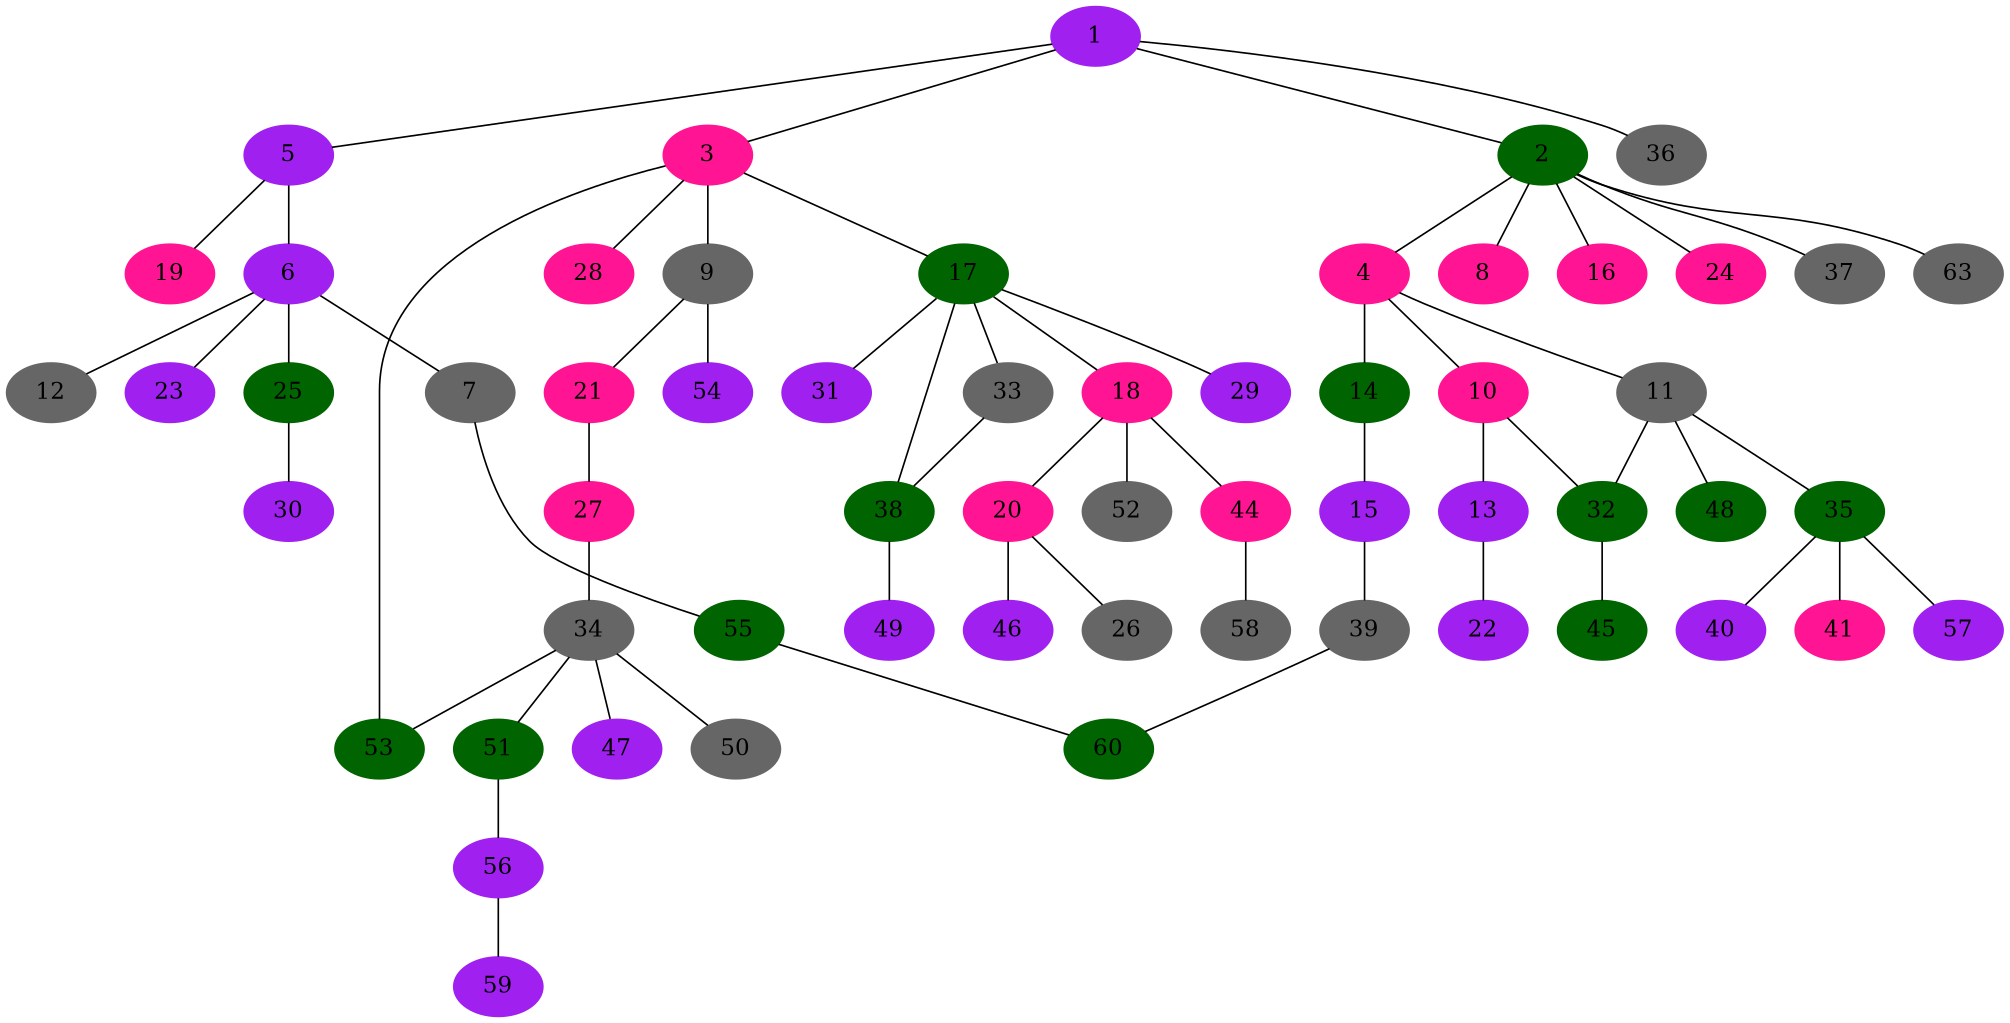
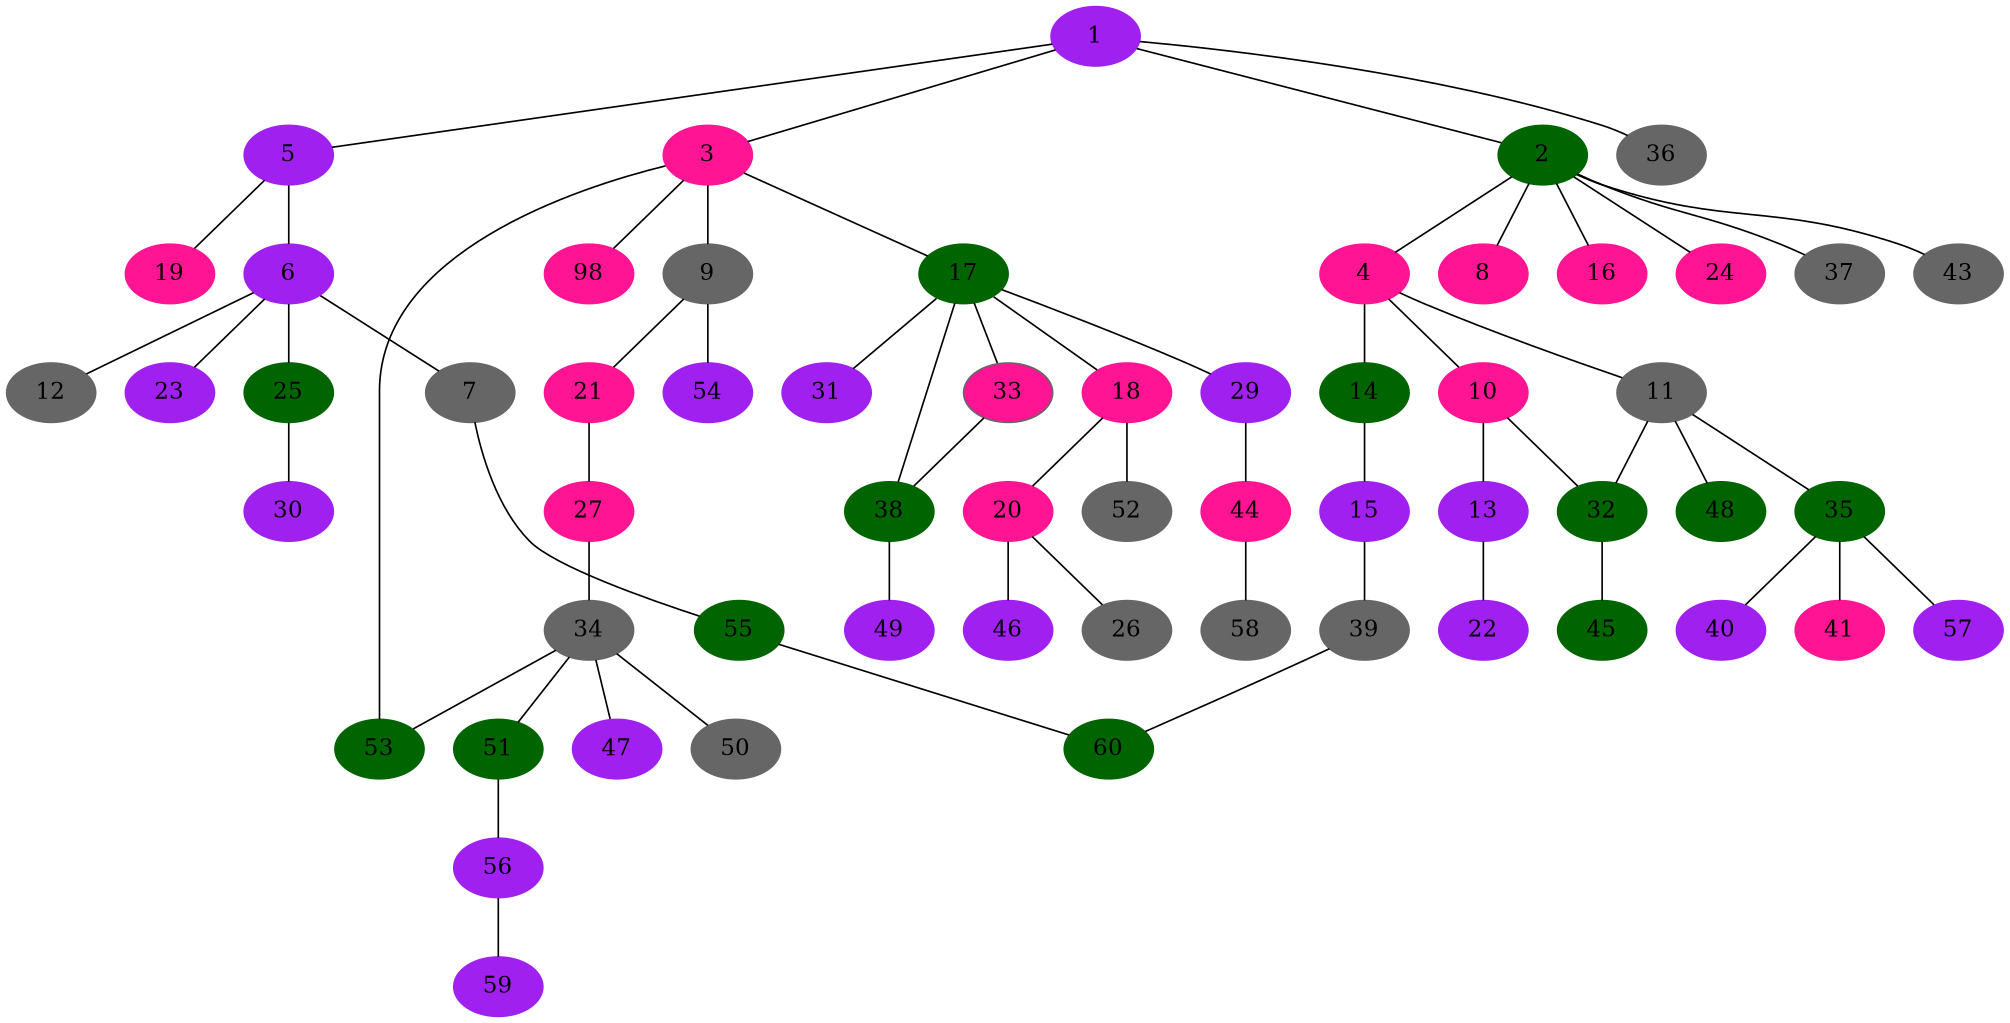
(589, 274) -> (589, 274)
(1959, 274) -> (1959, 274)
(1008, 393) -> (1008, 393)
(1186, 452) -> (1246, 452)
